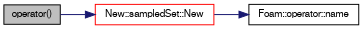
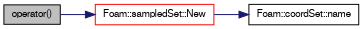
(155, 15) -> (155, 15)
(304, 15) -> (304, 15)
